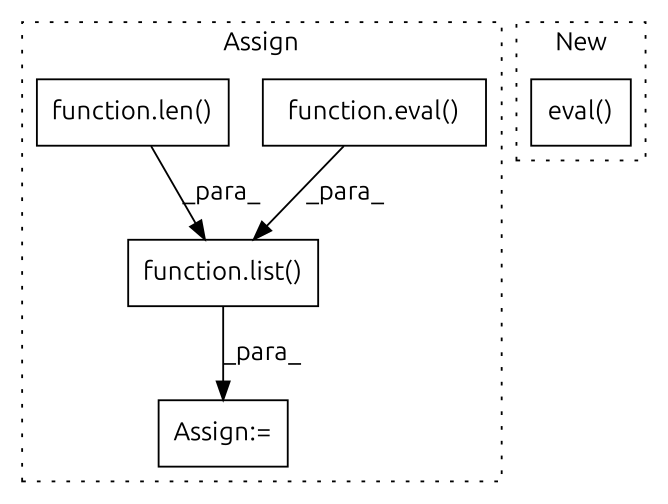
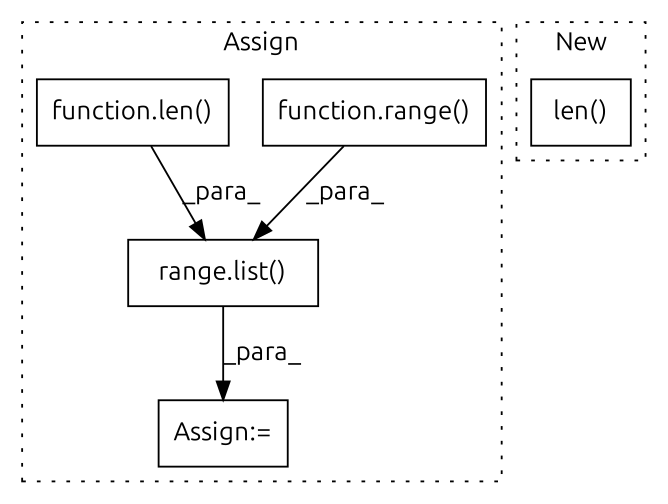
(374, 113) -> (374, 113)
(581, 113) -> (581, 113)
(223, 273) -> (223, 273)
